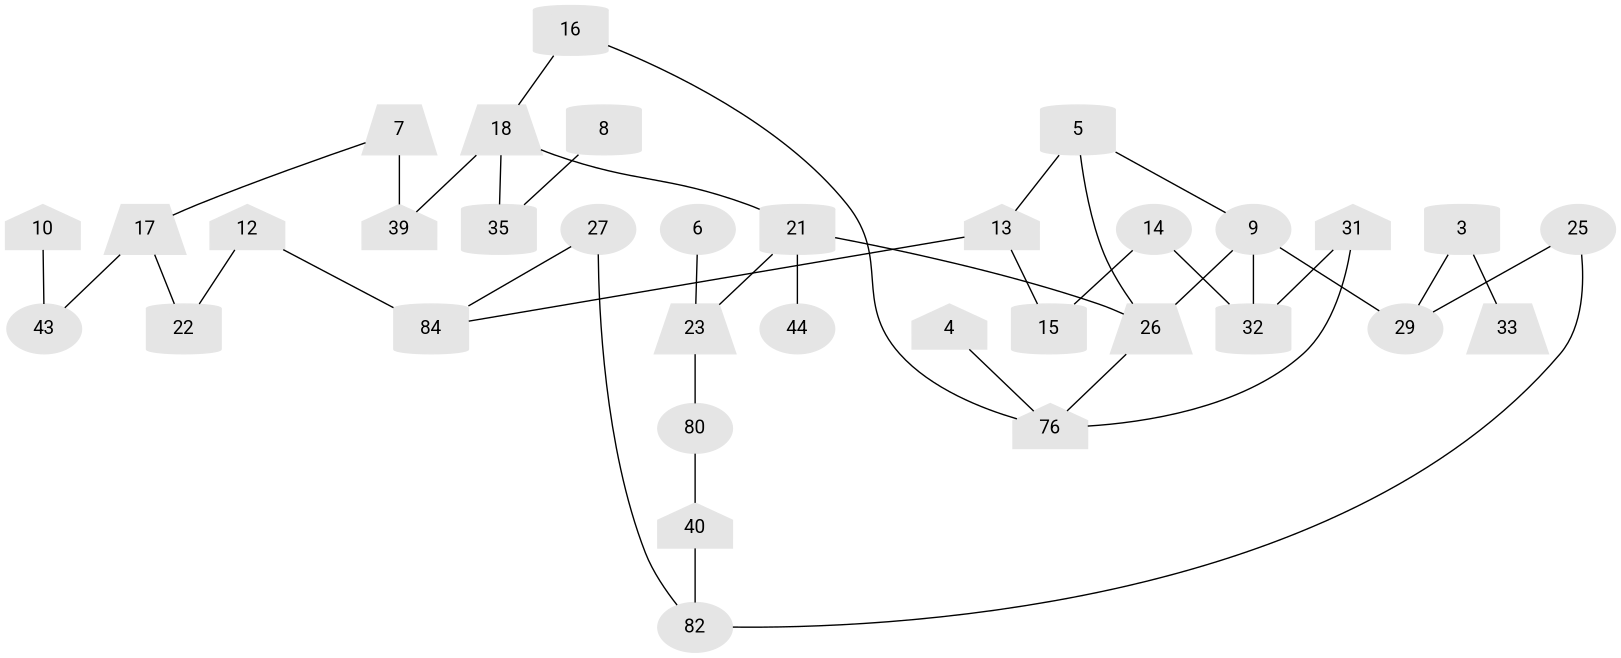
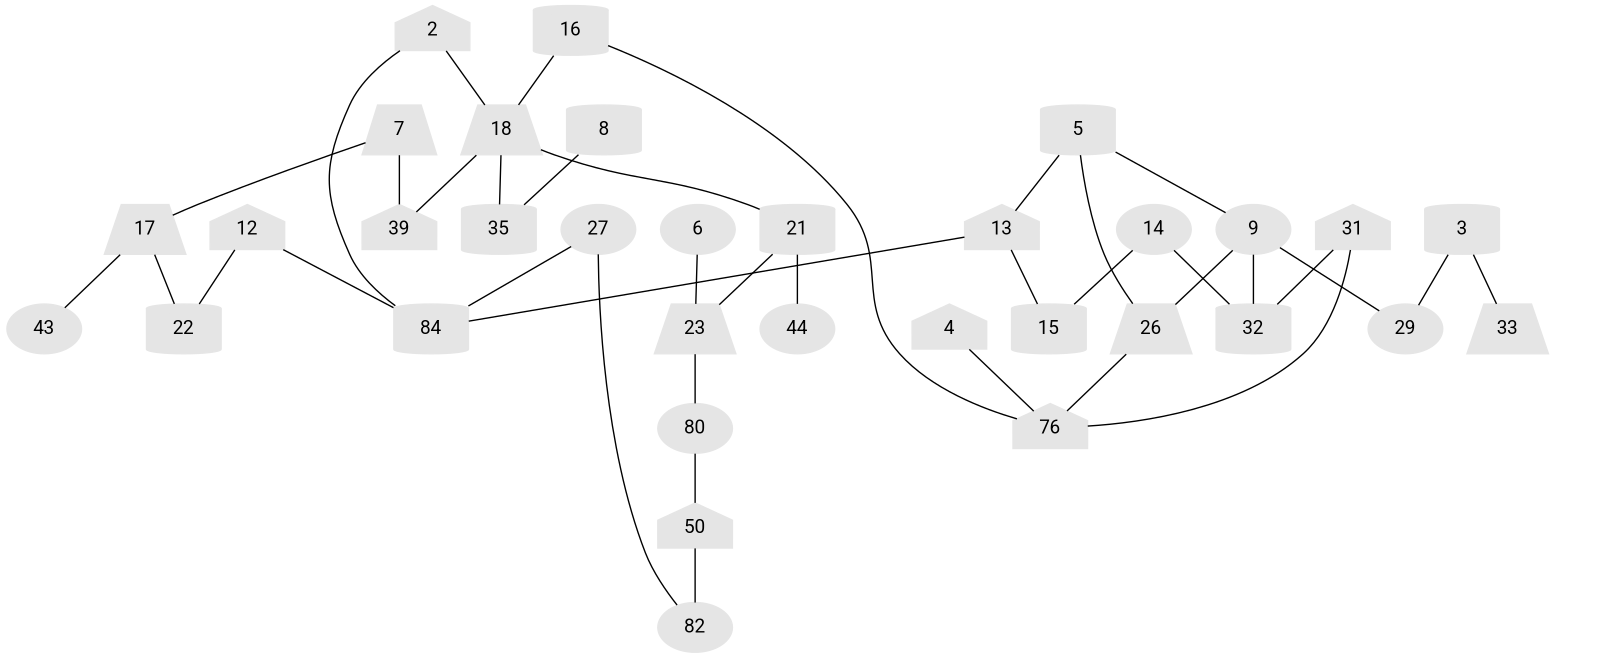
none -> (433, 30)
(43, 229) -> none
(1578, 229) -> none
(981, 270) -> none
(695, 528) -> (695, 528)
